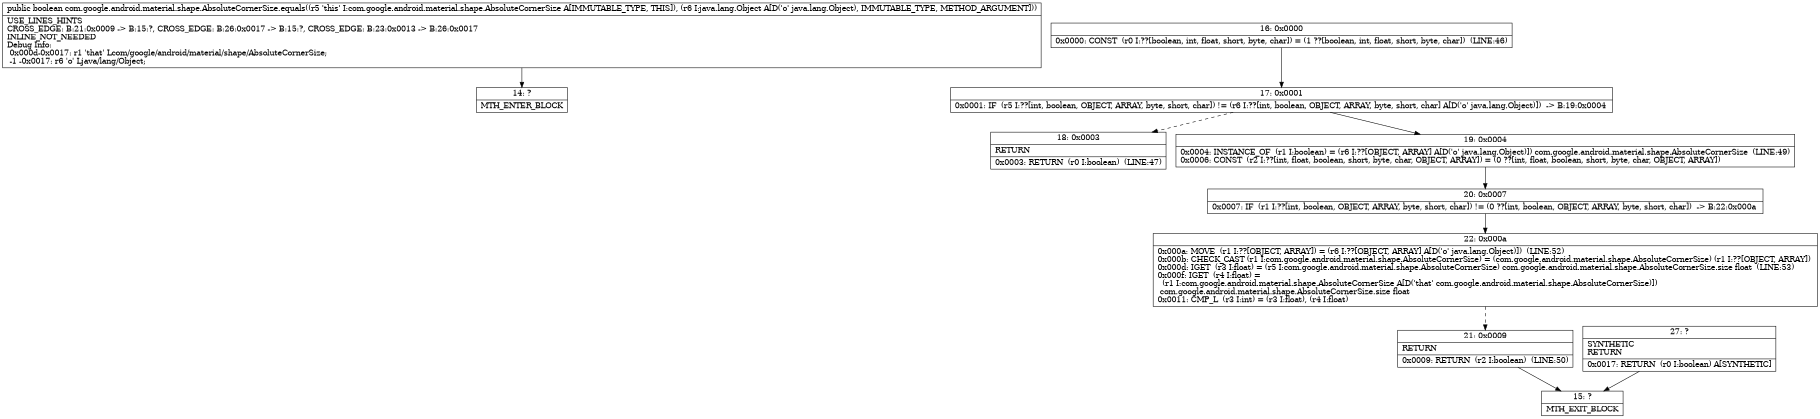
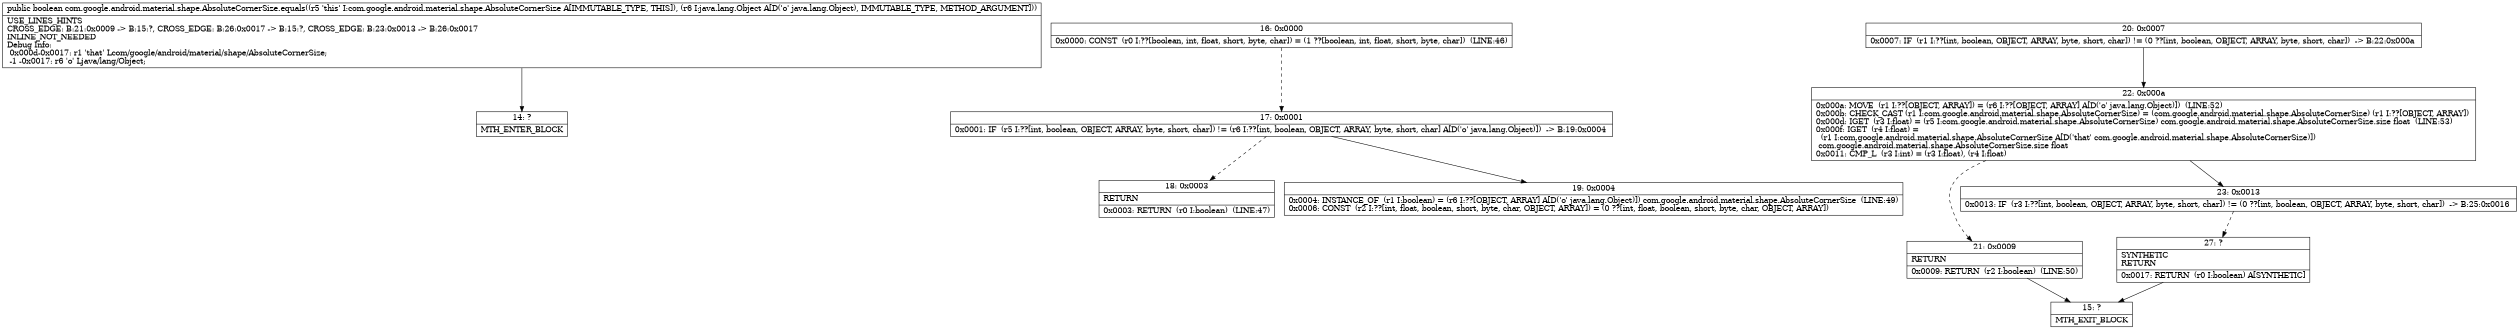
(1282, 65) -> (1282, 77)
(1485, 175) -> none
none -> (2239, 199)
